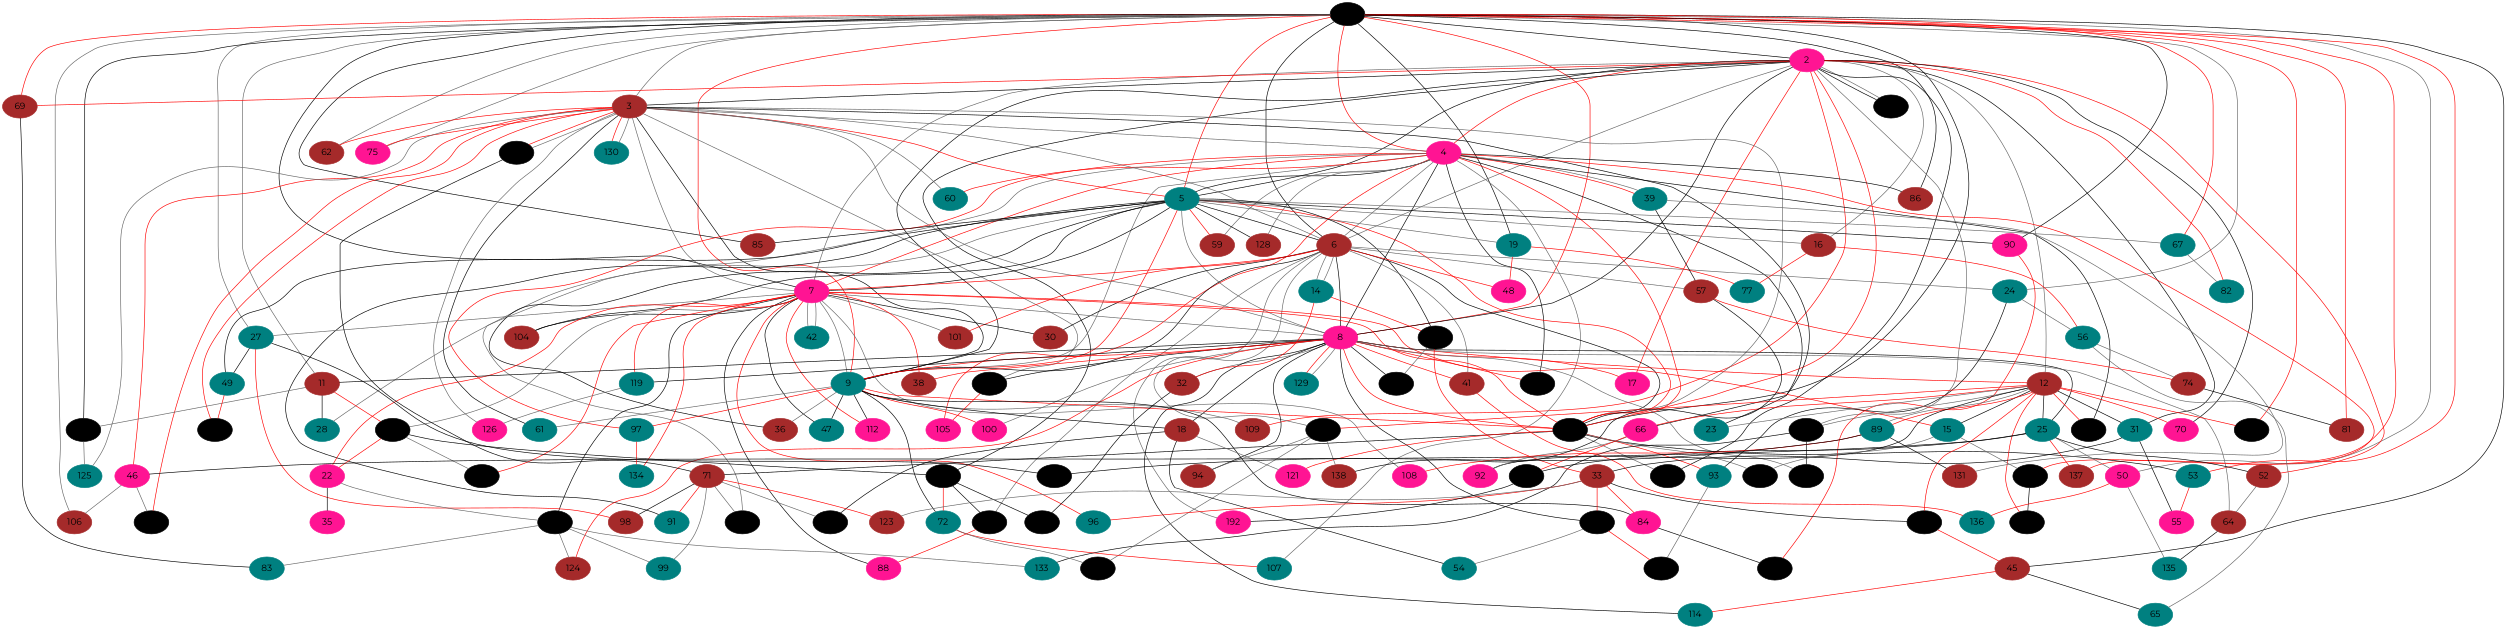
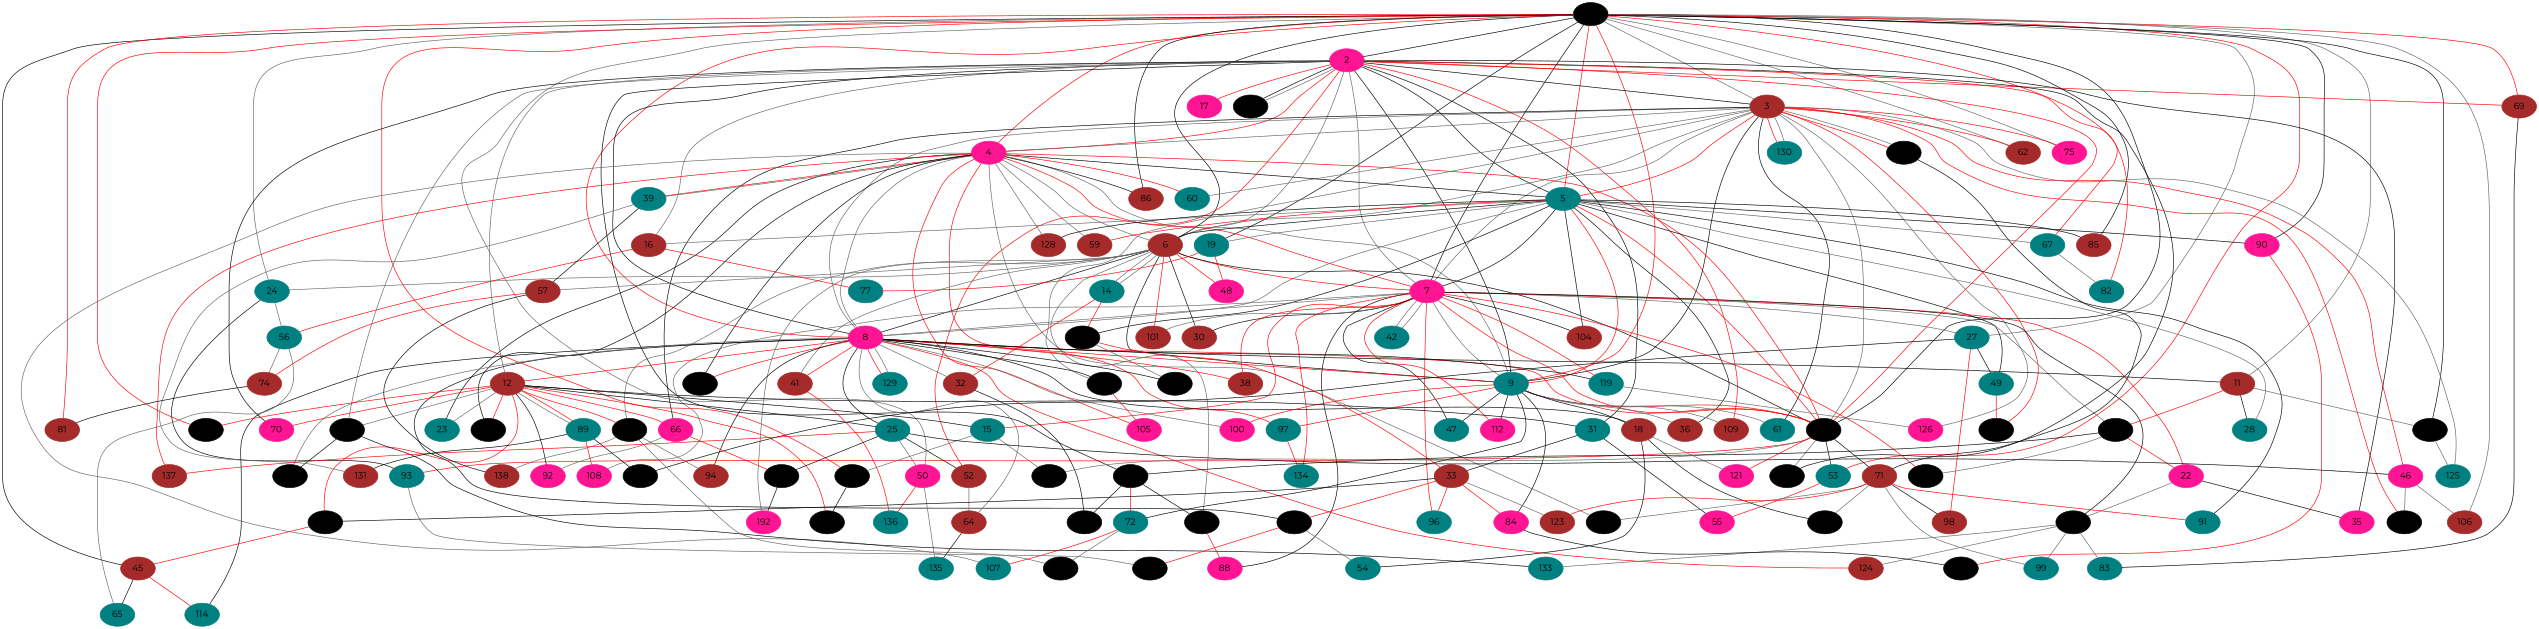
none -> (2084, 94)
(1392, 245) -> (867, 213)
(1488, 357) -> none
